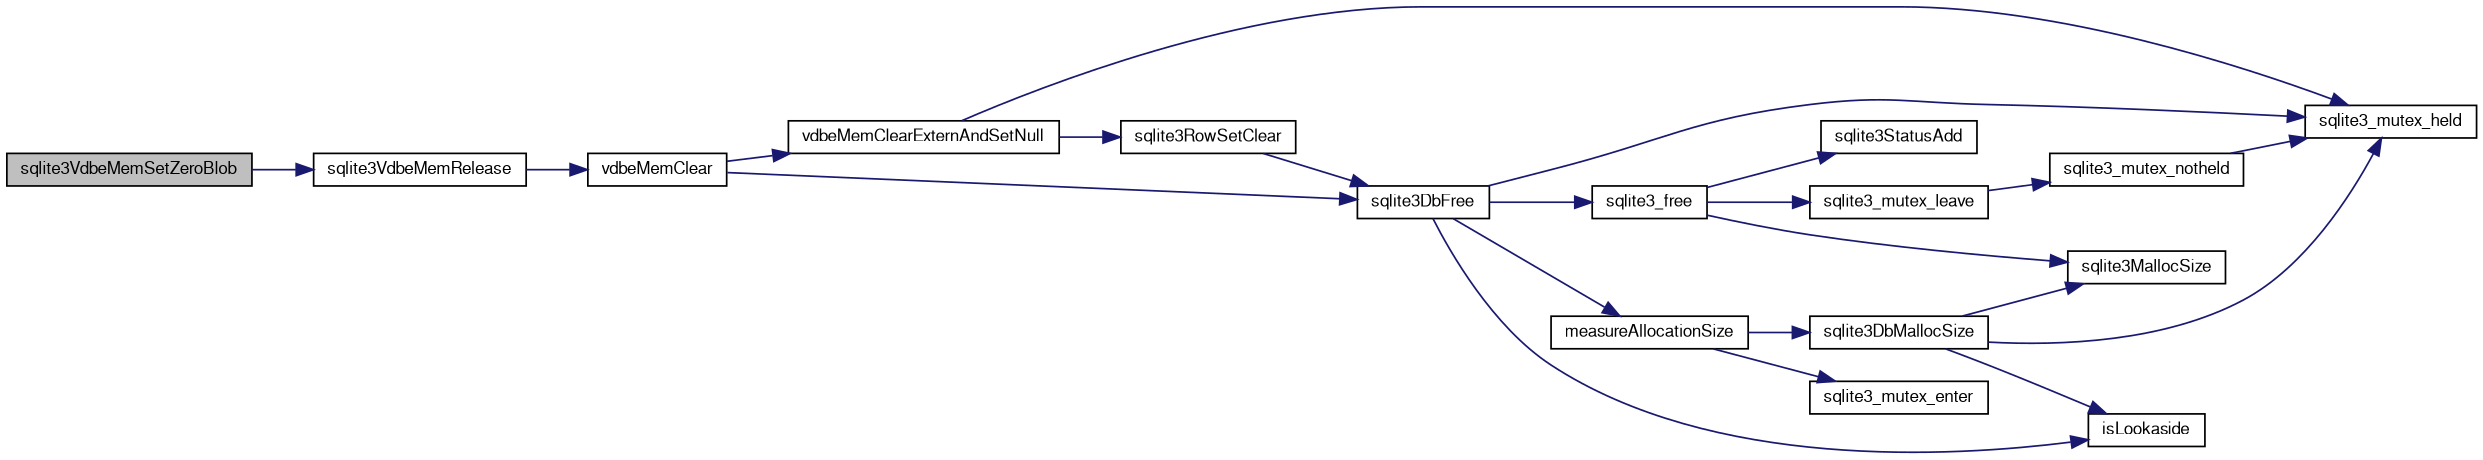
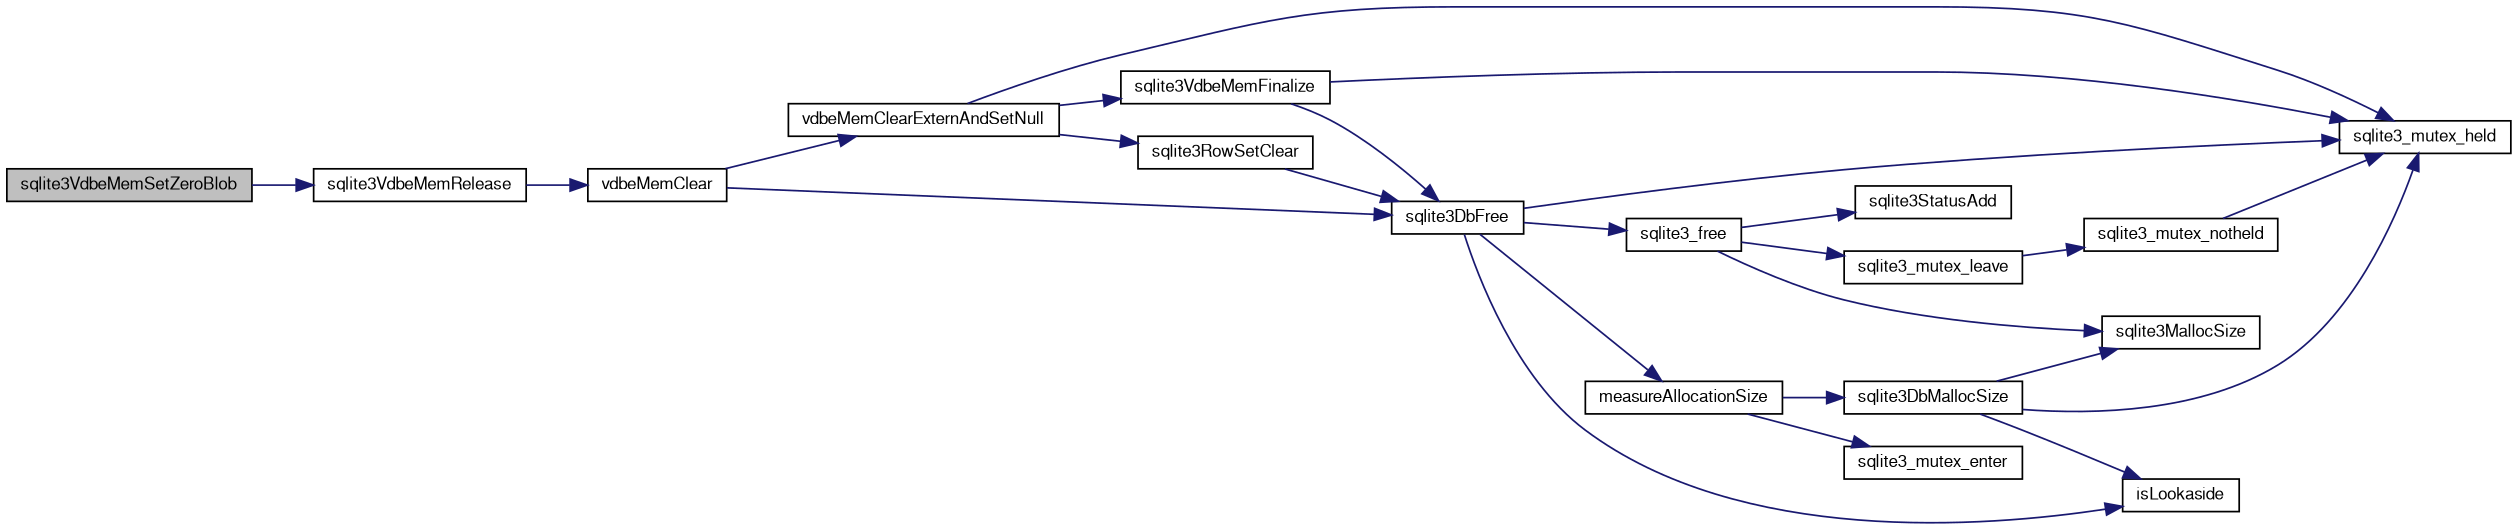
none -> (1225, 87)
